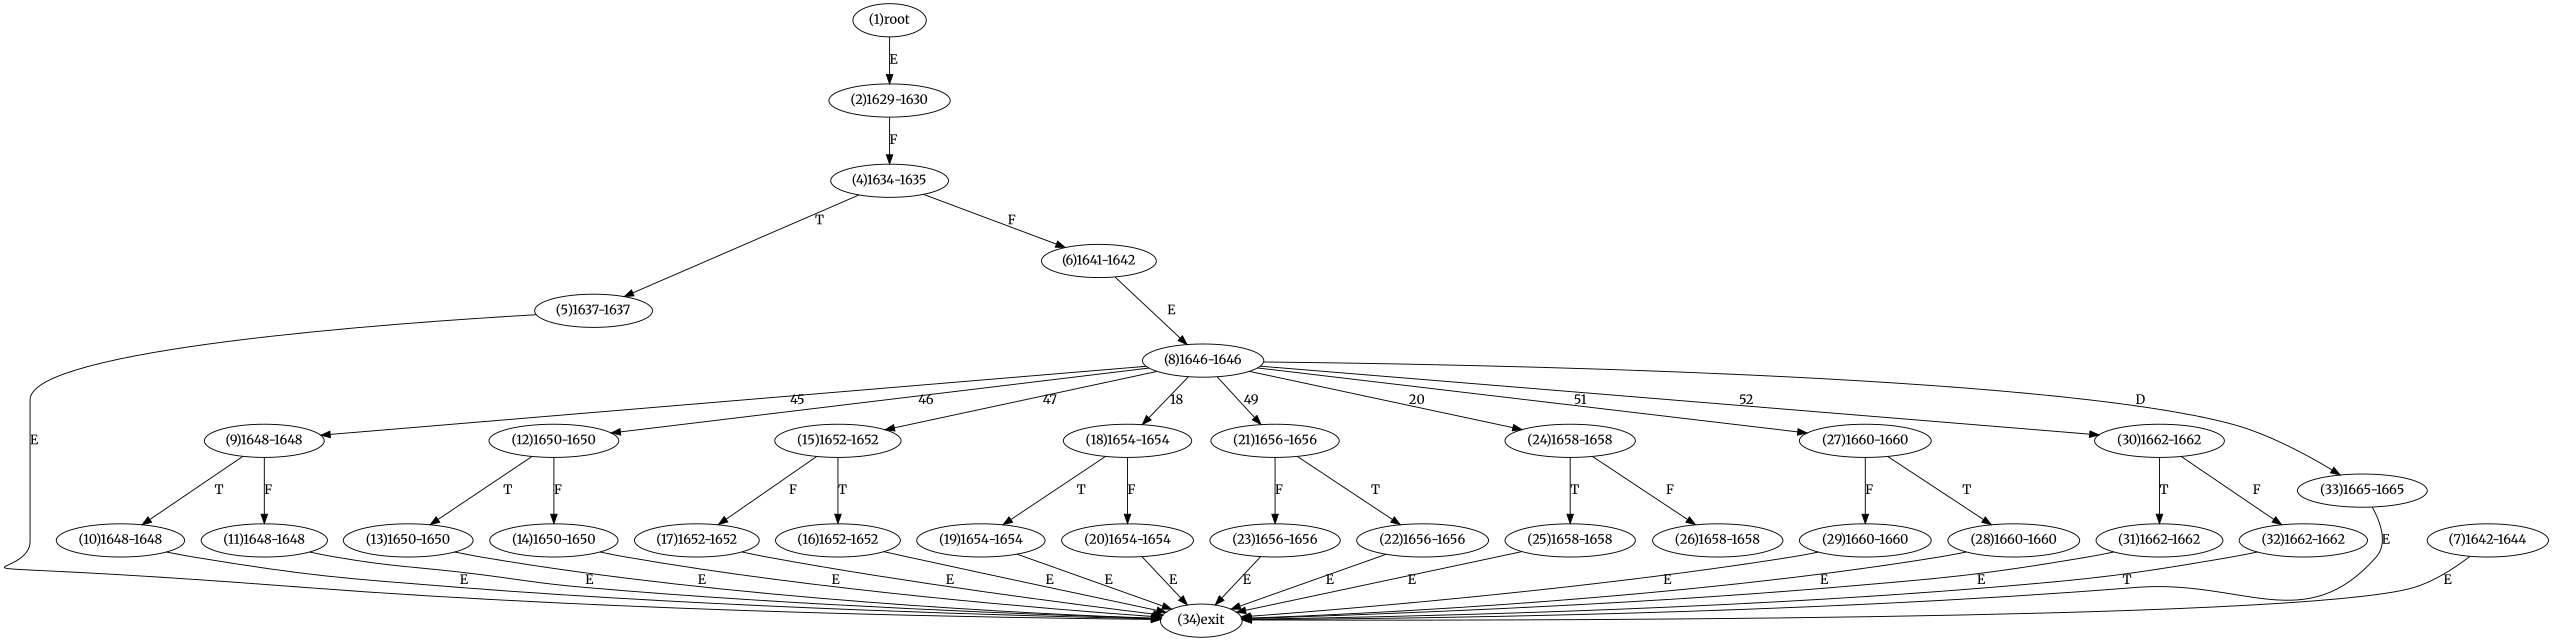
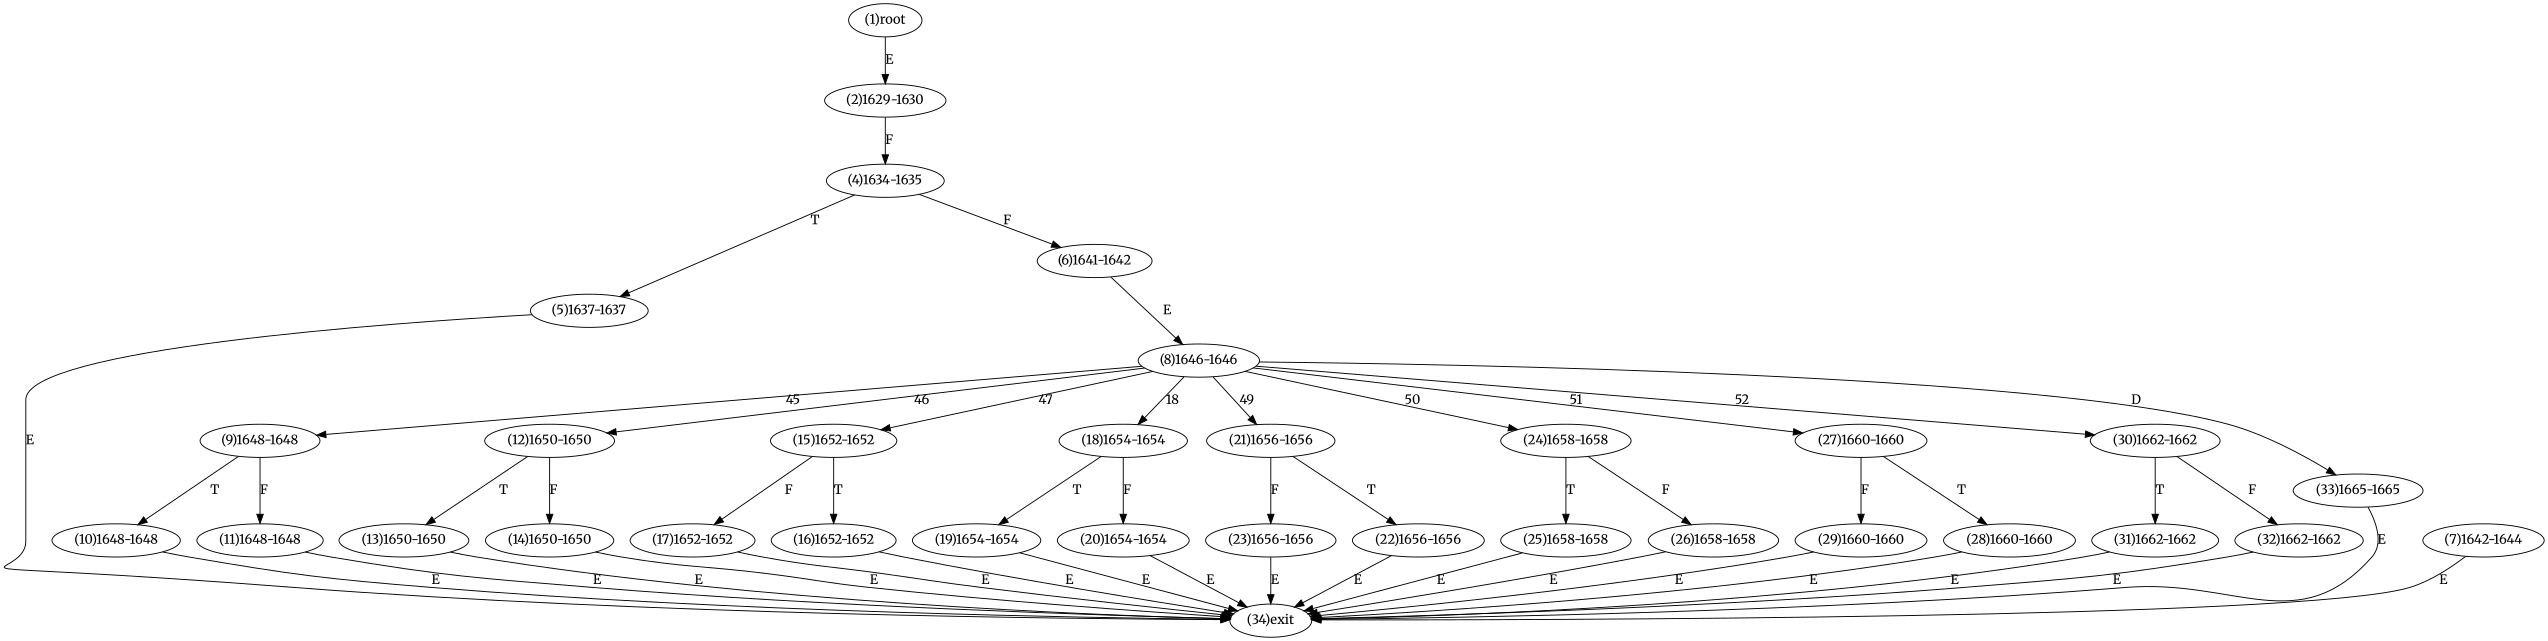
(1417, 401) -> (1413, 401)
(2127, 581) -> (2117, 581)
none -> (1492, 584)
